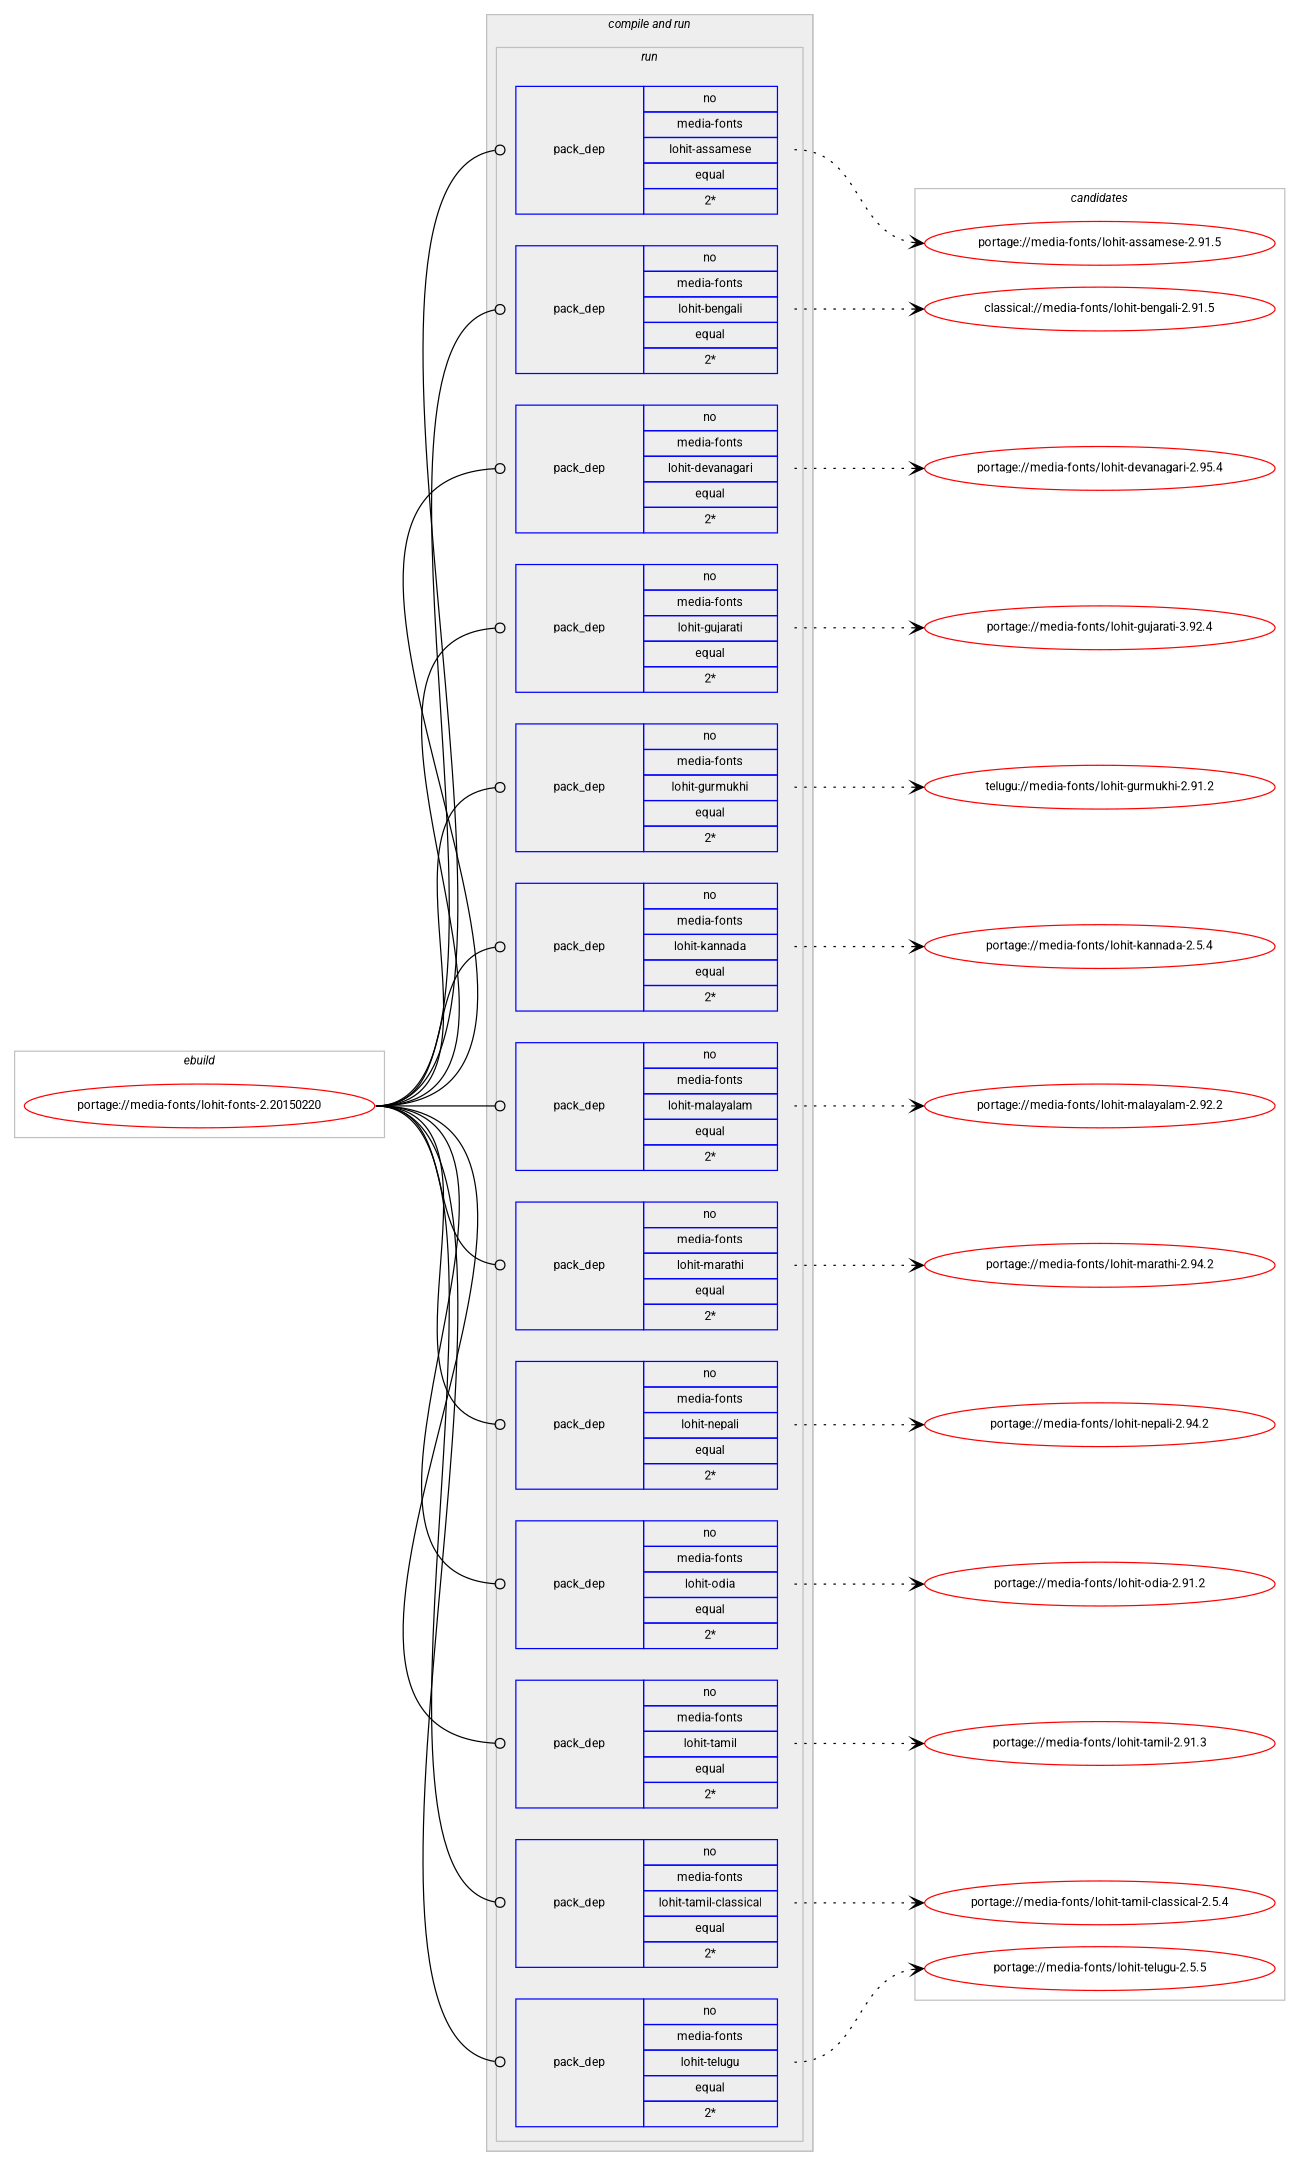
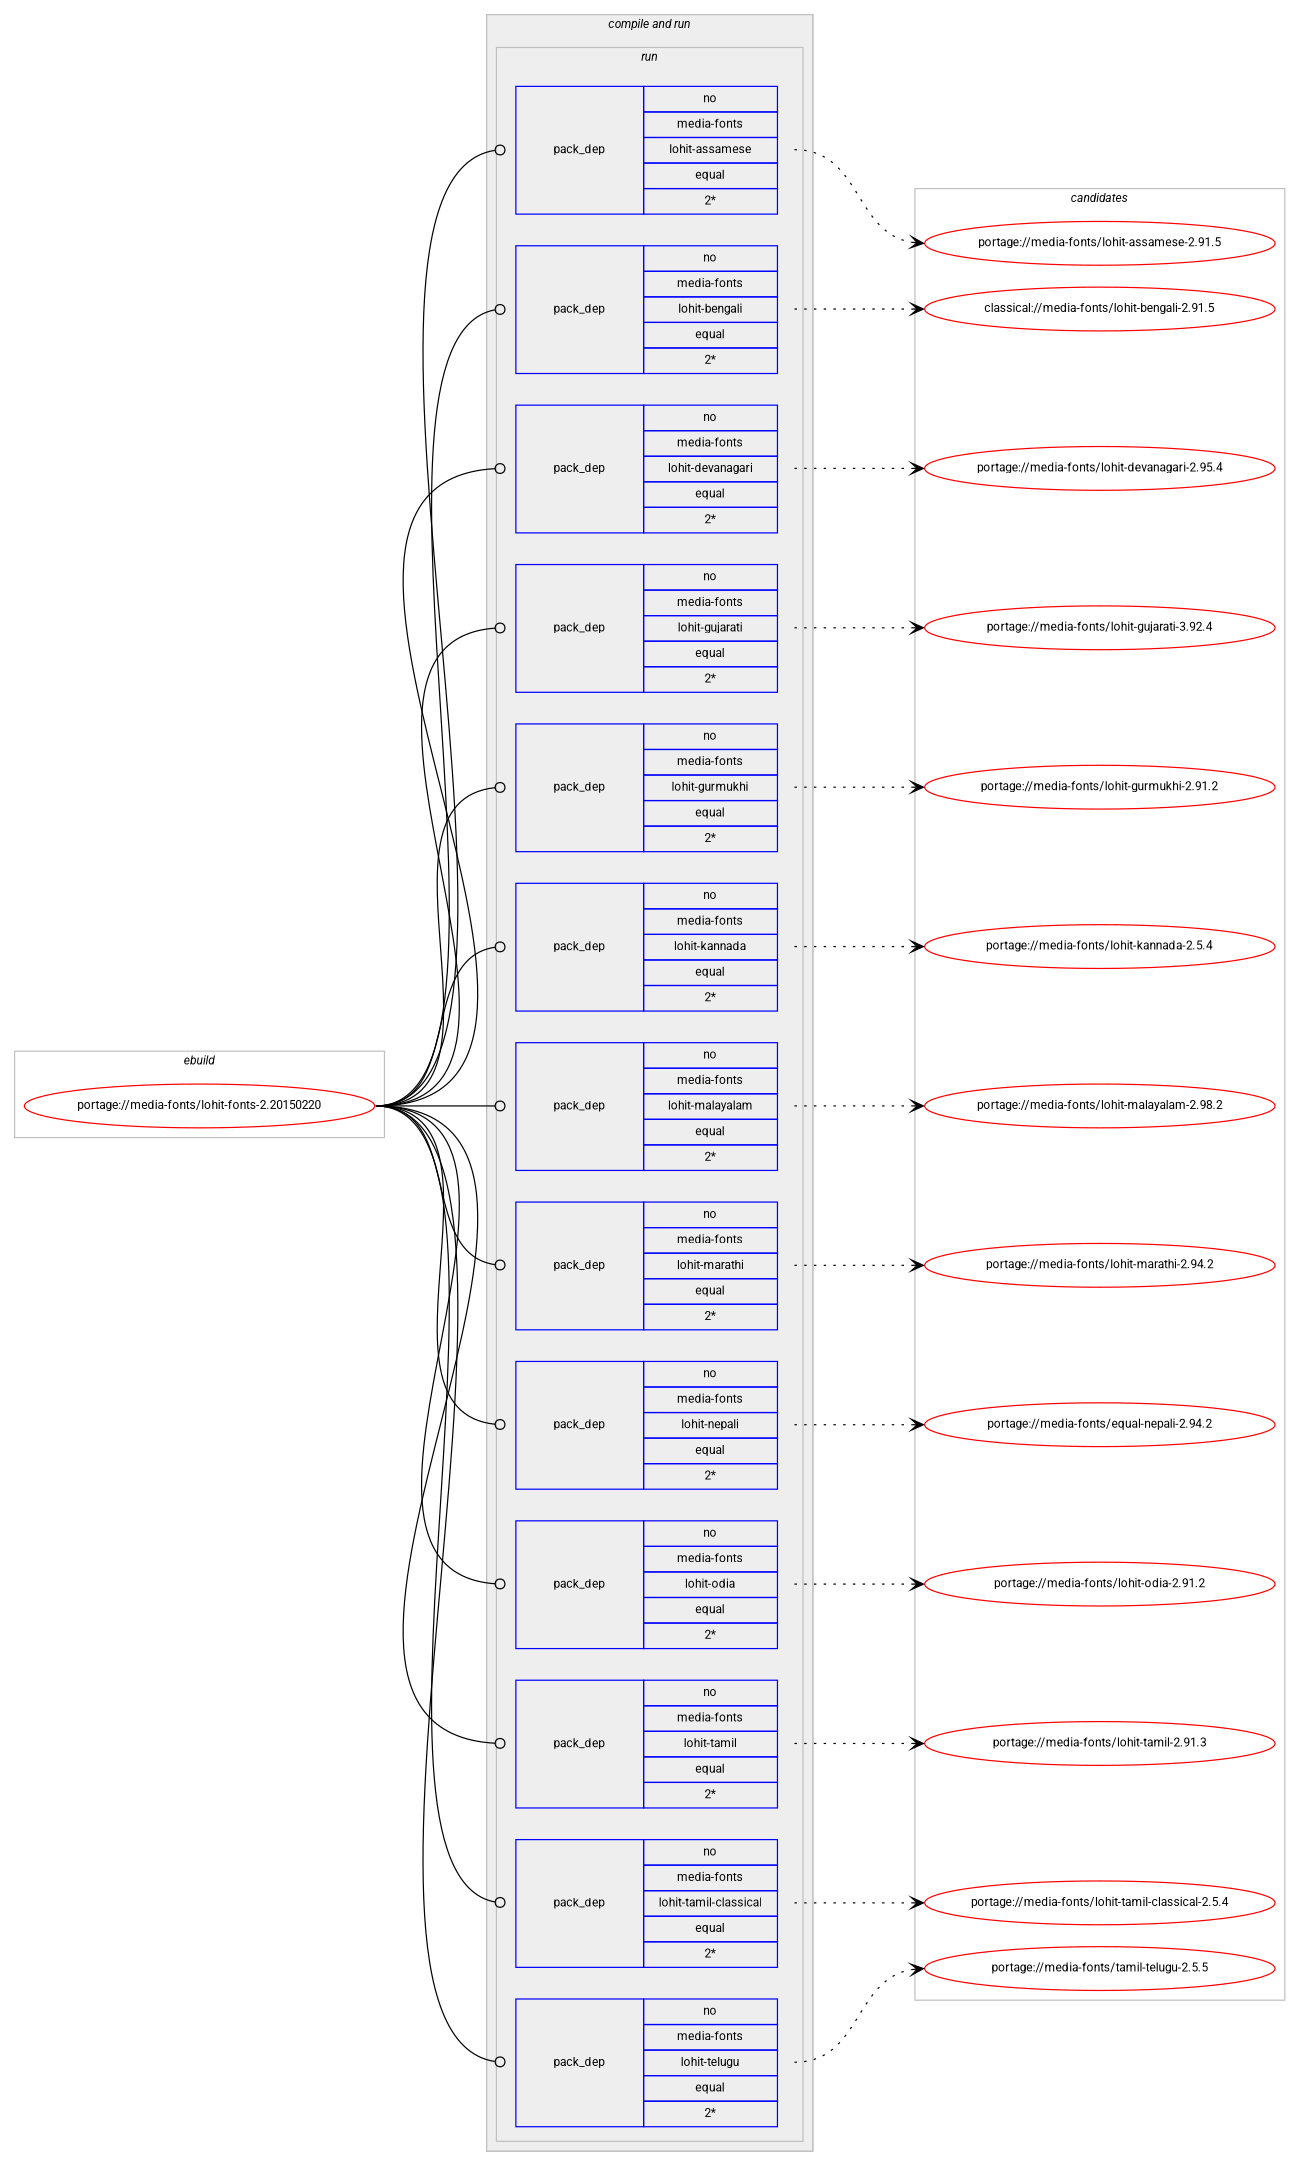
(1100, 787) -> (1100, 787)
(1100, 1106) -> (1100, 1106)
(1100, 1425) -> (1100, 1425)
(1100, 1969) -> (1100, 1969)
